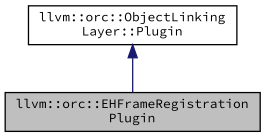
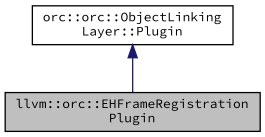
(133, 25) -> (133, 25)
